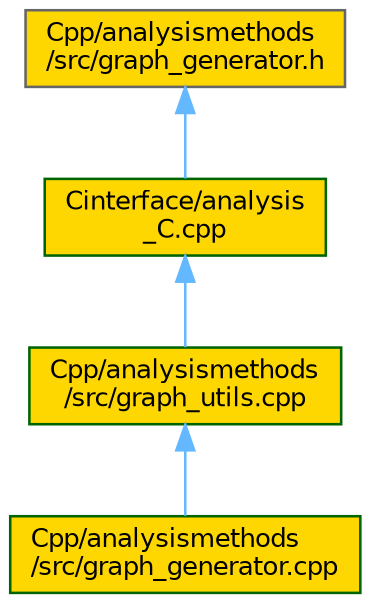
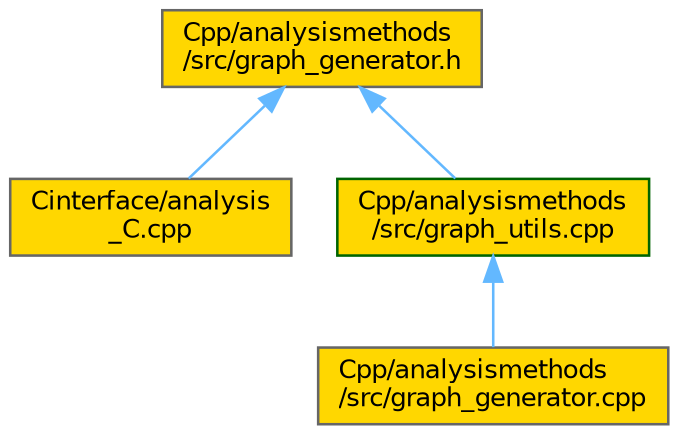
(185, 217) -> (151, 217)
(185, 315) -> (417, 142)
(185, 555) -> (493, 386)
